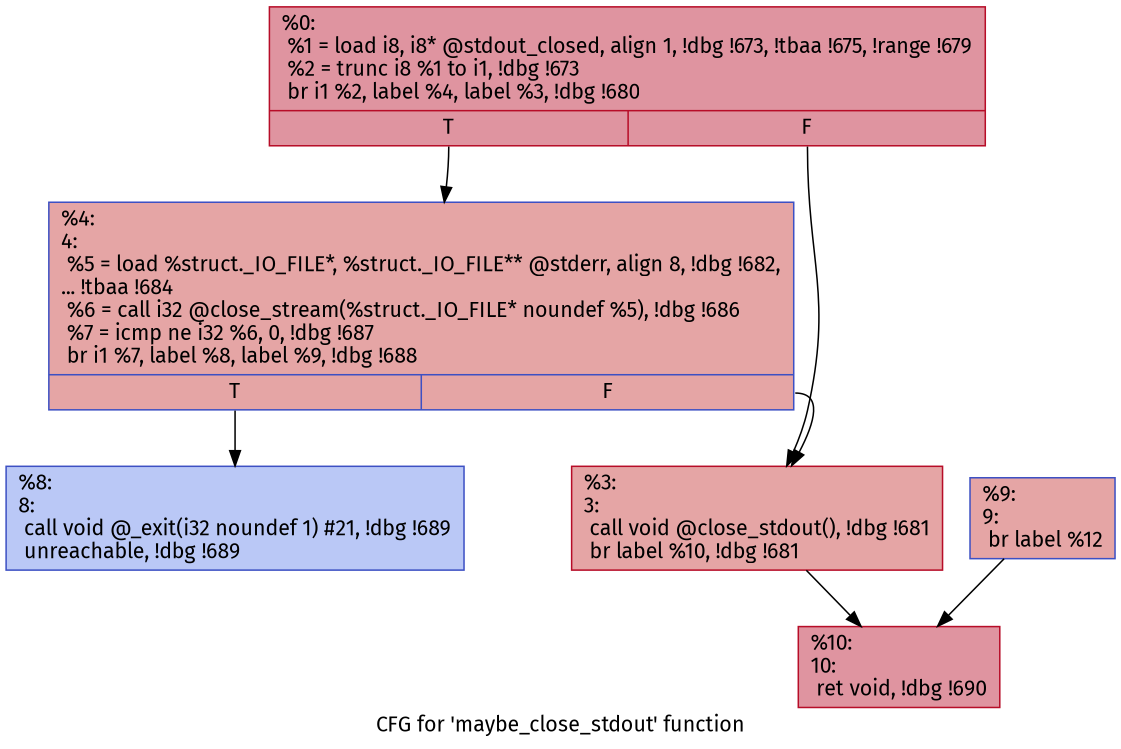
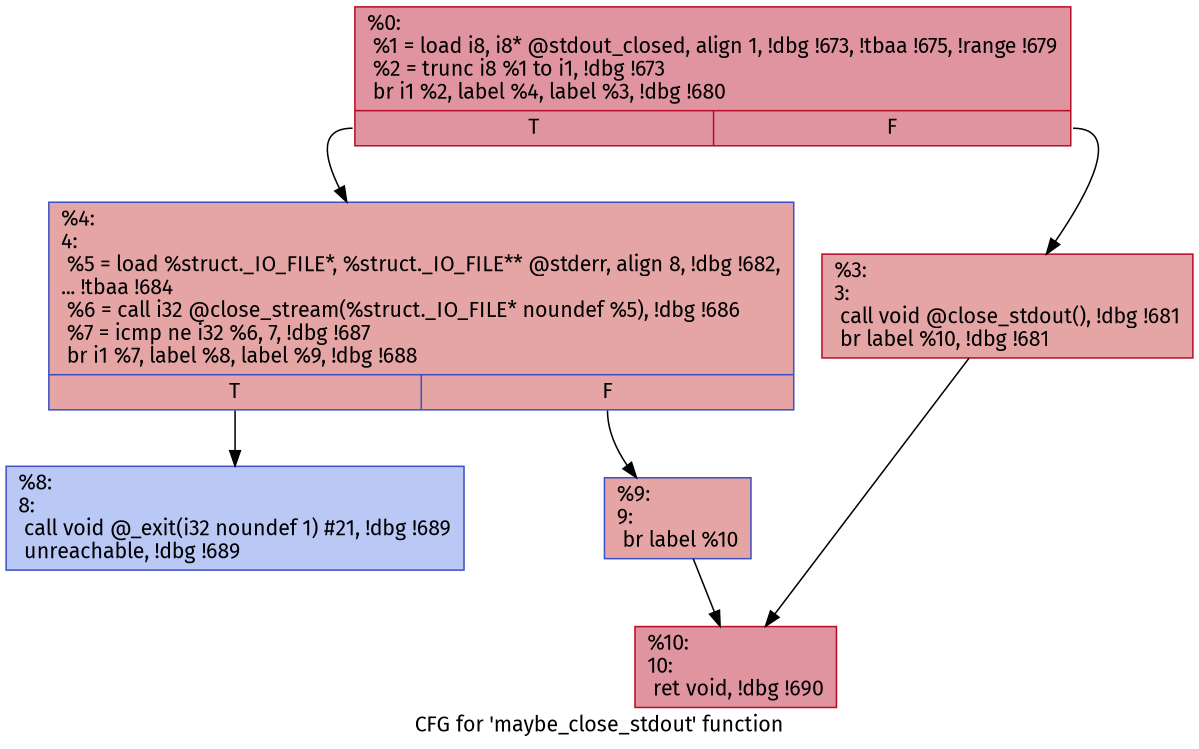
(218, 334) -> (216, 334)
(813, 418) -> (613, 439)
(1043, 540) -> (678, 540)
